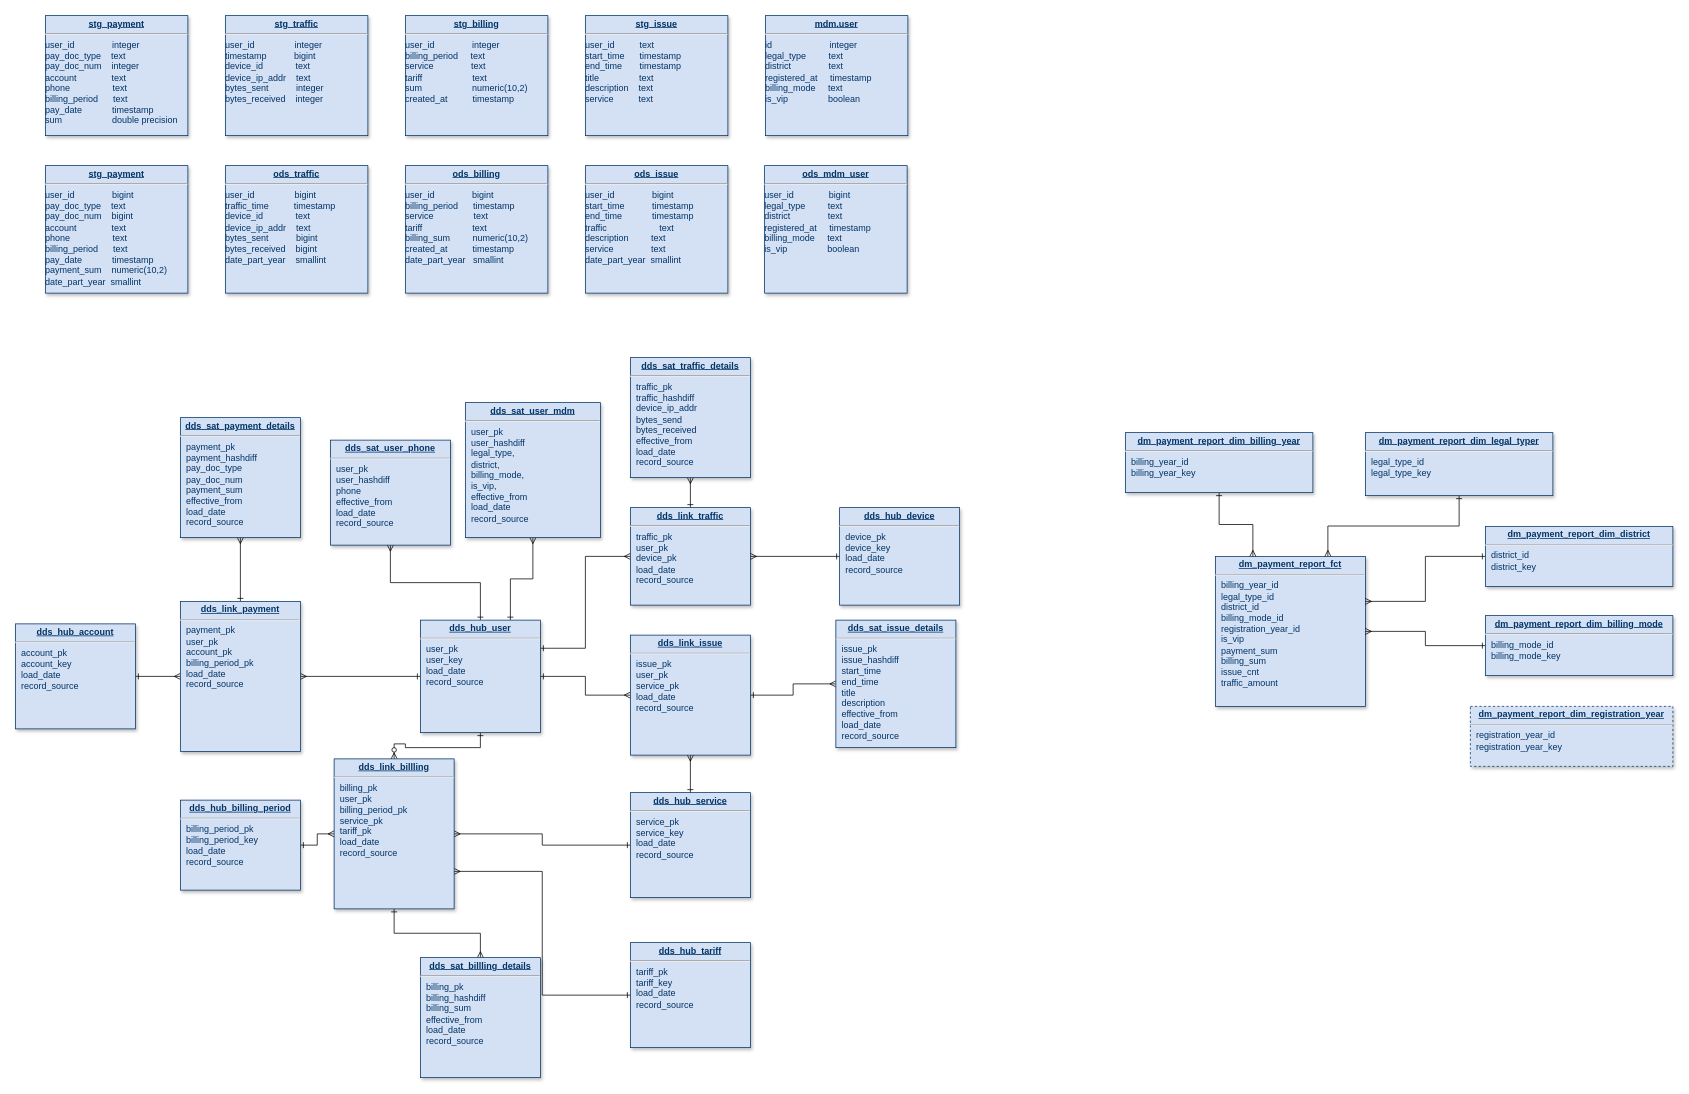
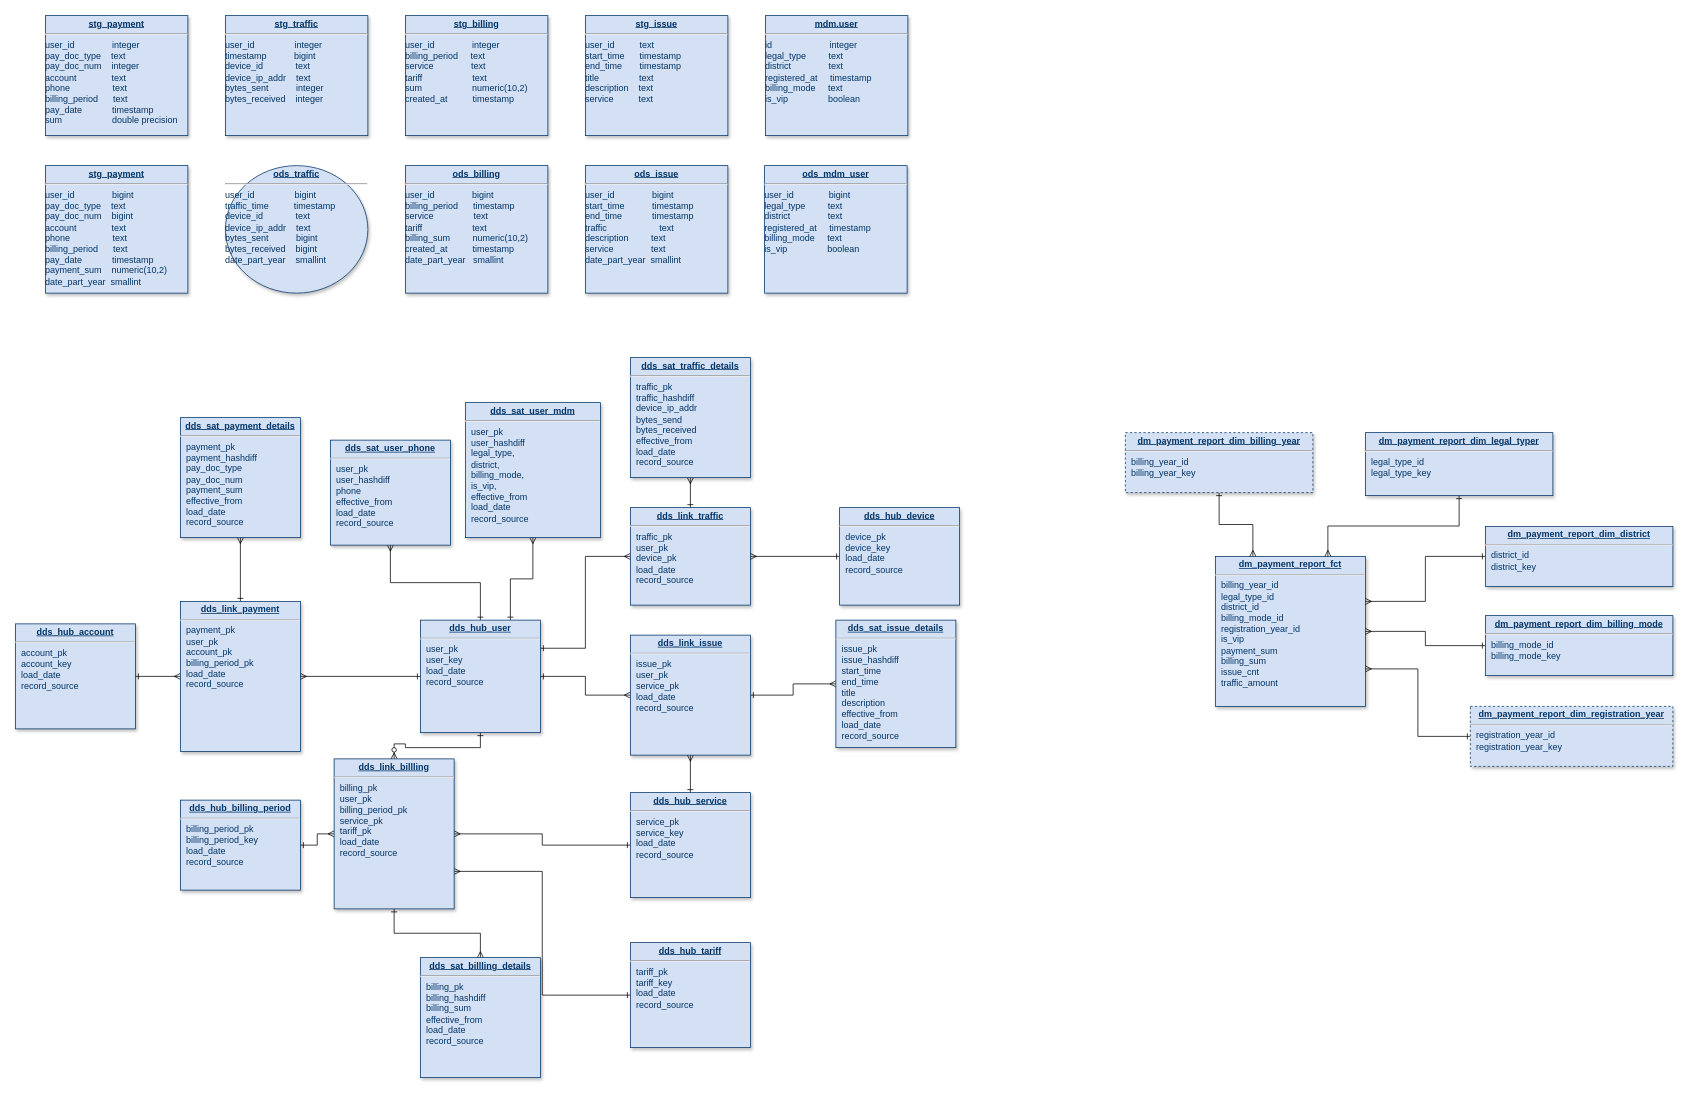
(297, 229) -> (297, 229)
(1219, 462) -> (1219, 462)
none -> (1418, 703)
